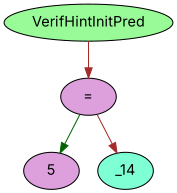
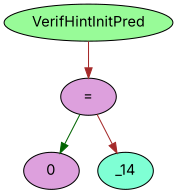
(51, 171) -> (51, 171)
